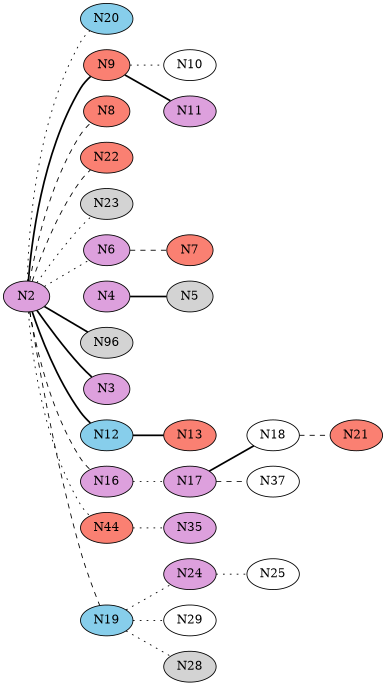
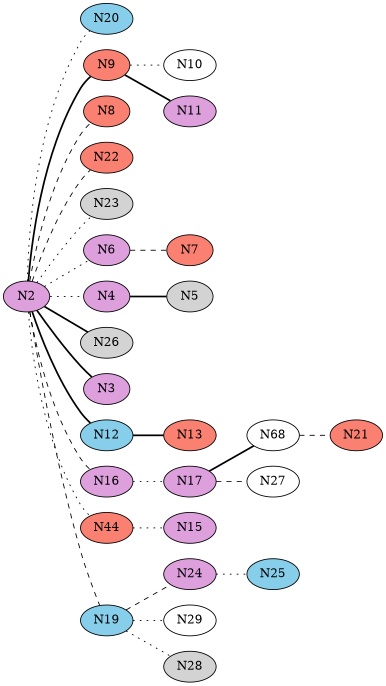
none -> (67, 297)
(107, 343) -> (107, 343)
(273, 435) -> (273, 435)
(273, 482) -> (273, 482)
(190, 528) -> (190, 528)
(273, 574) -> (273, 574)
(148, 597) -> (148, 597)
